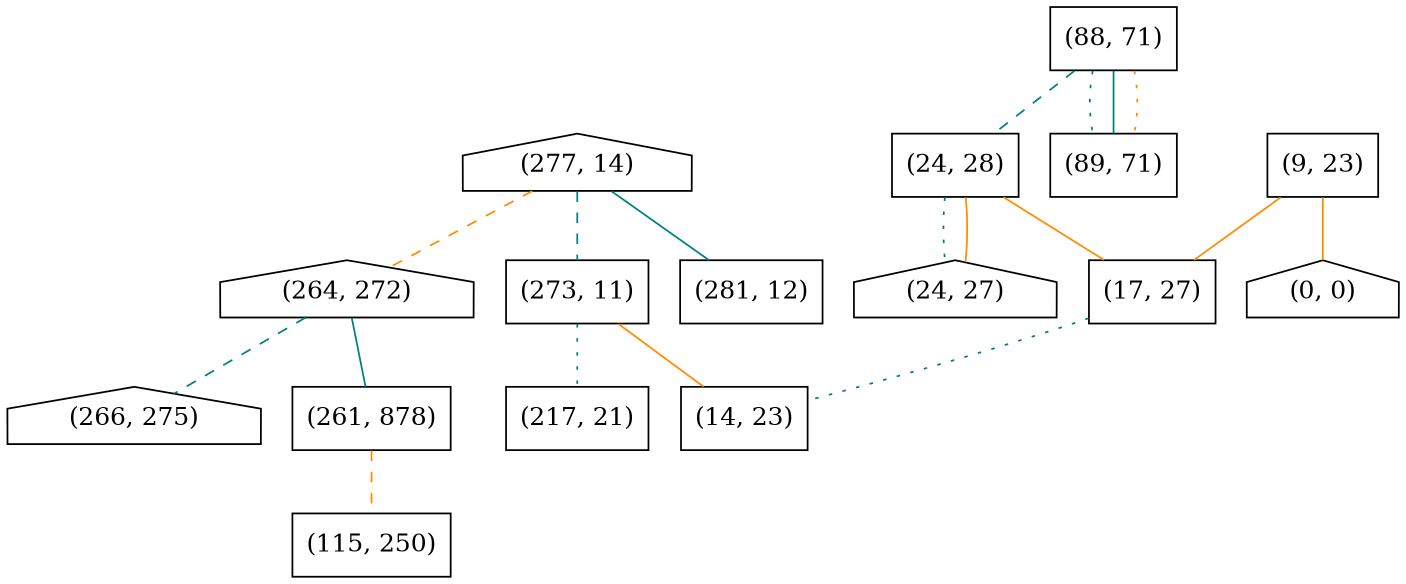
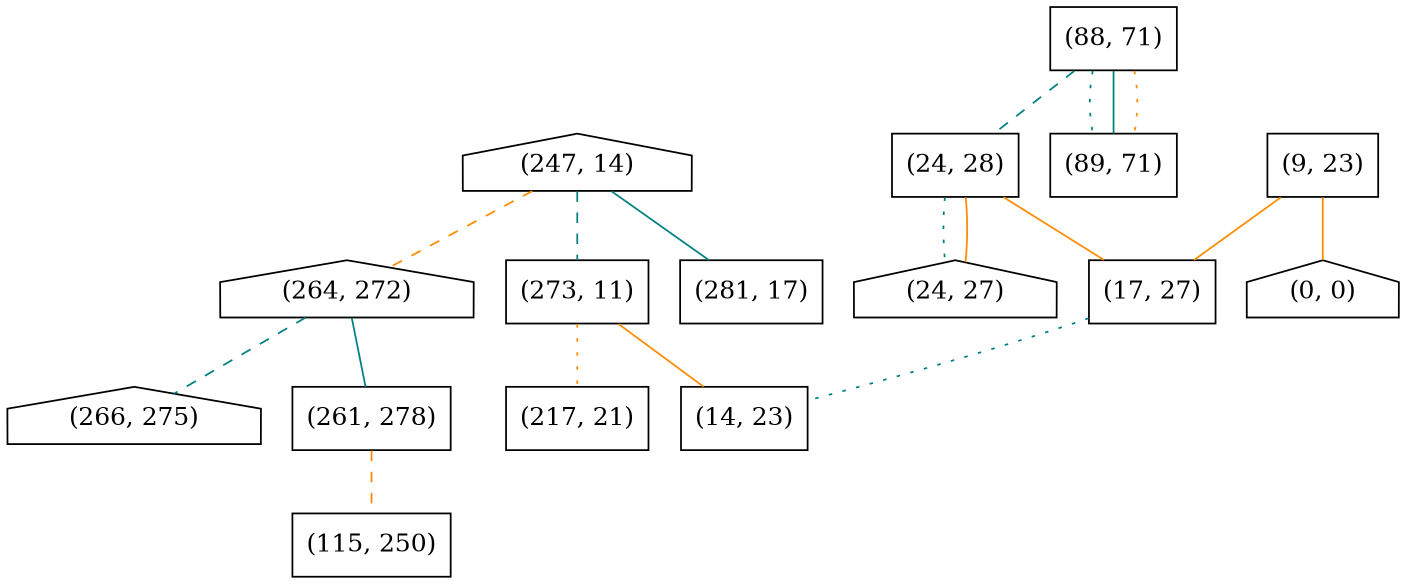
(577, 165) -> (577, 165)
(751, 292) -> (751, 292)
(577, 355) -> (577, 355)
(372, 418) -> (372, 418)
